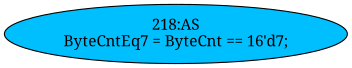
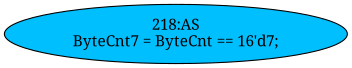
(176, 34) -> (176, 34)
